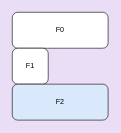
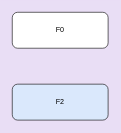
(30, 66) -> none
